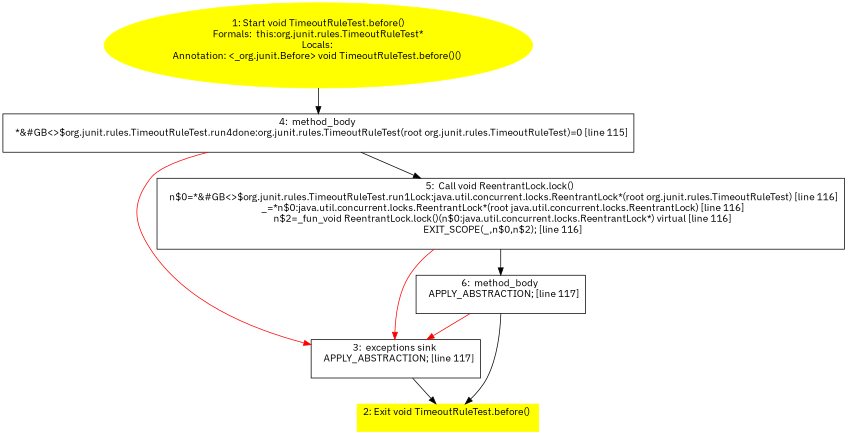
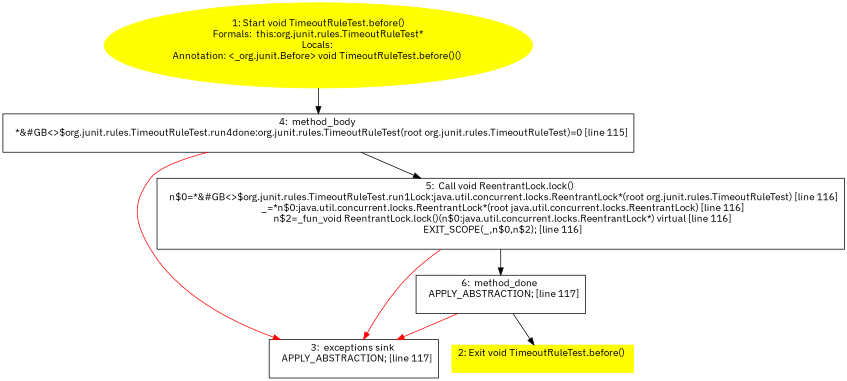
(501, 294) -> (501, 294)
(422, 388) -> none
